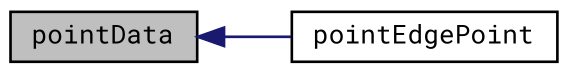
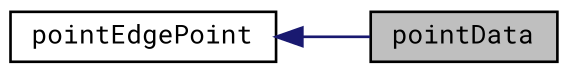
(258, 37) -> (337, 37)
